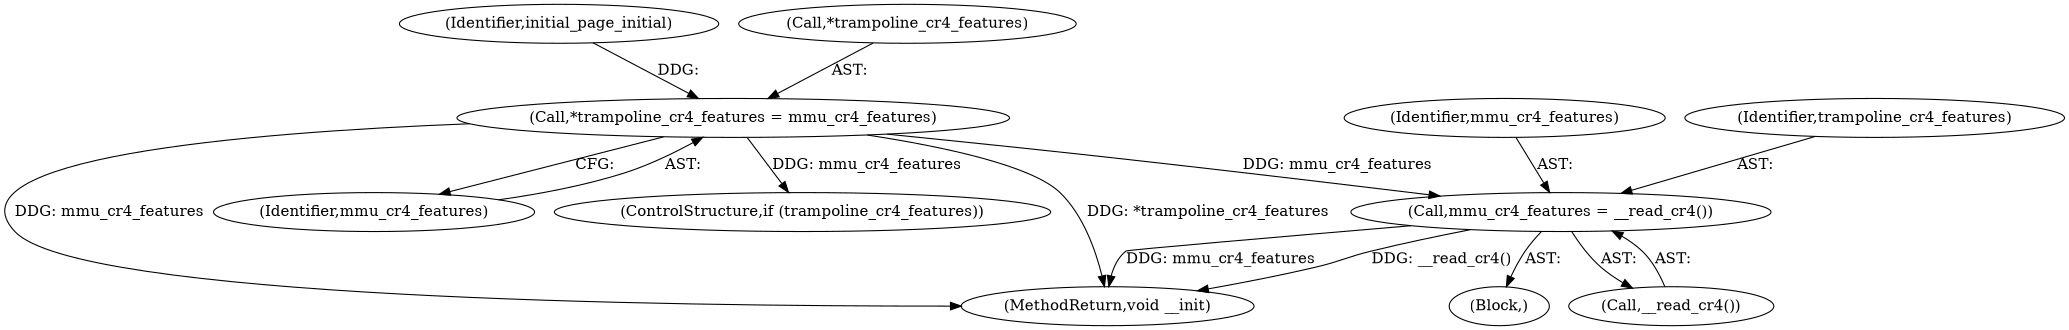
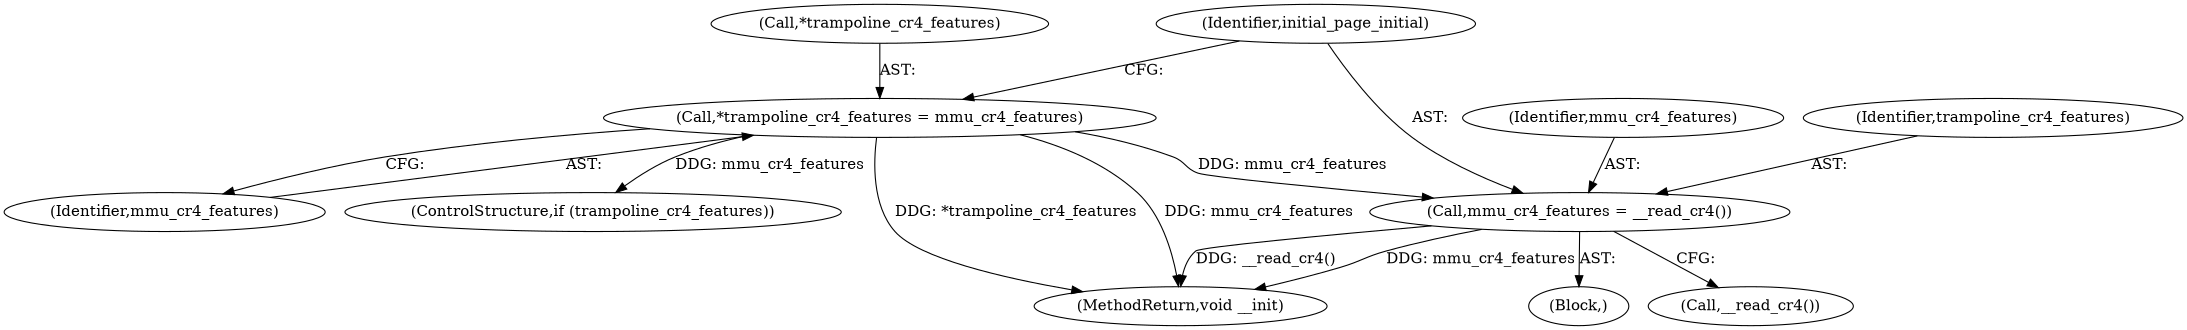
(681, 71) -> (1147, 71)
(1648, 258) -> (1407, 133)
(1622, 259) -> (1698, 259)
